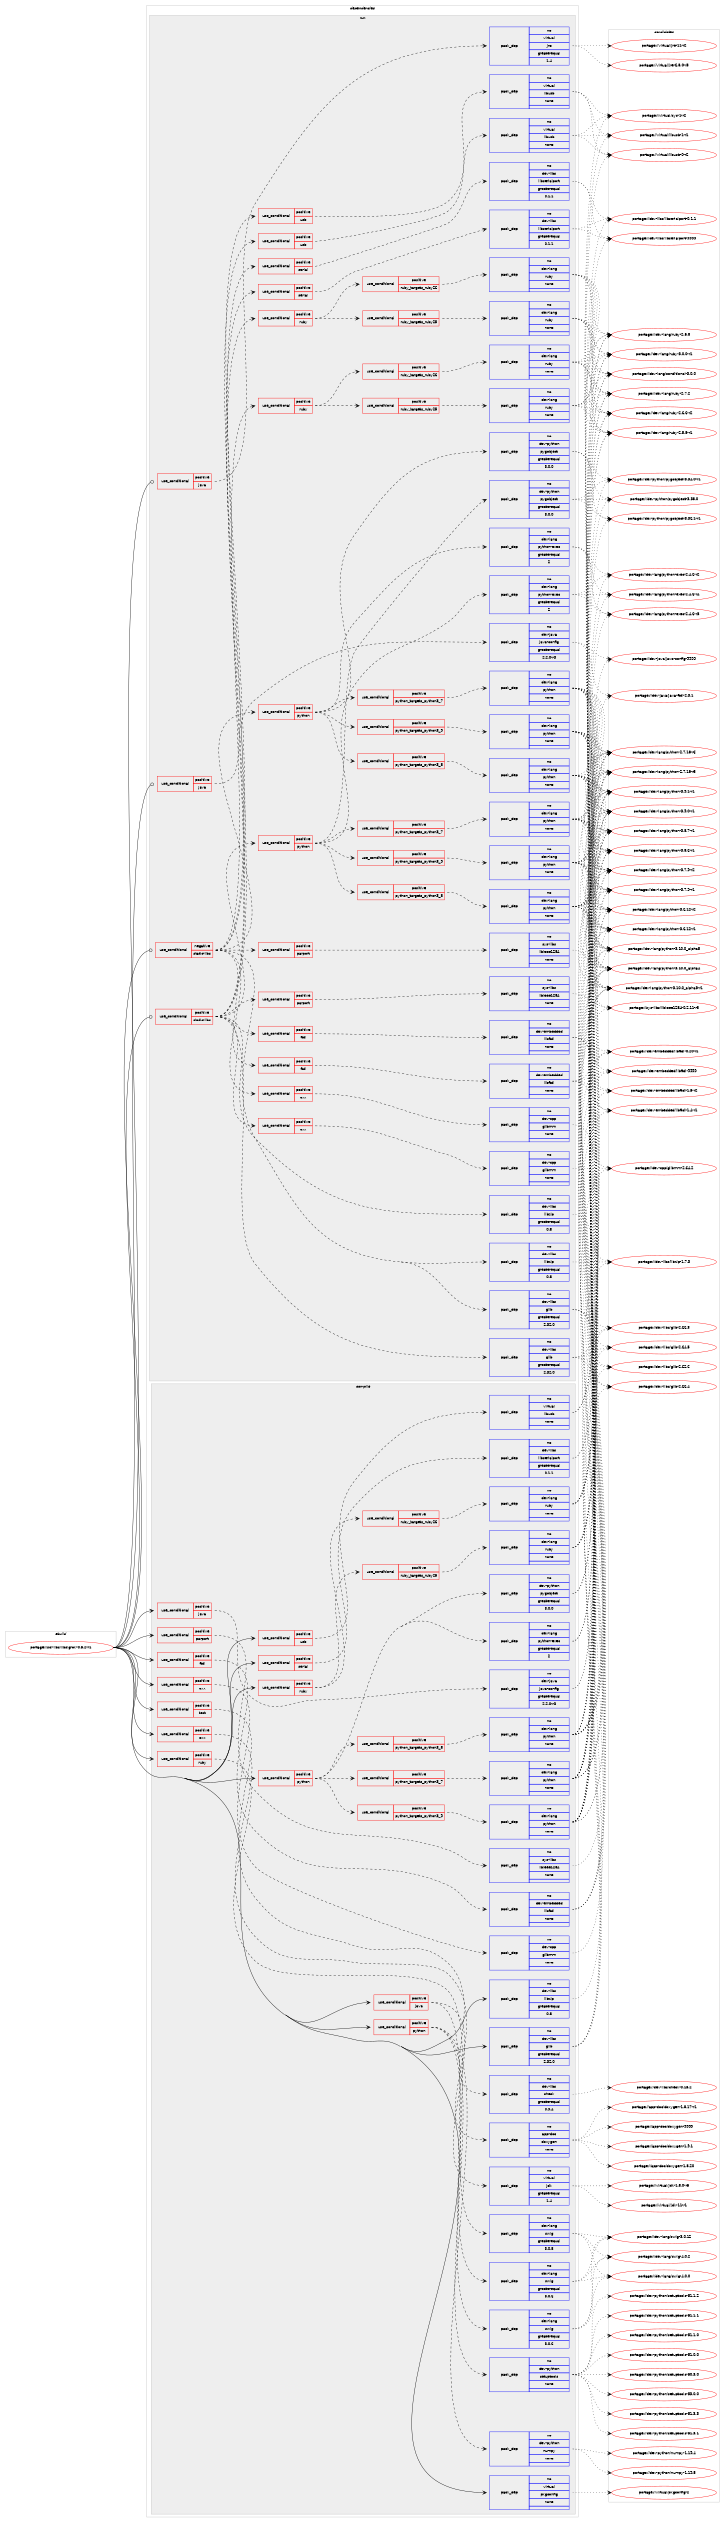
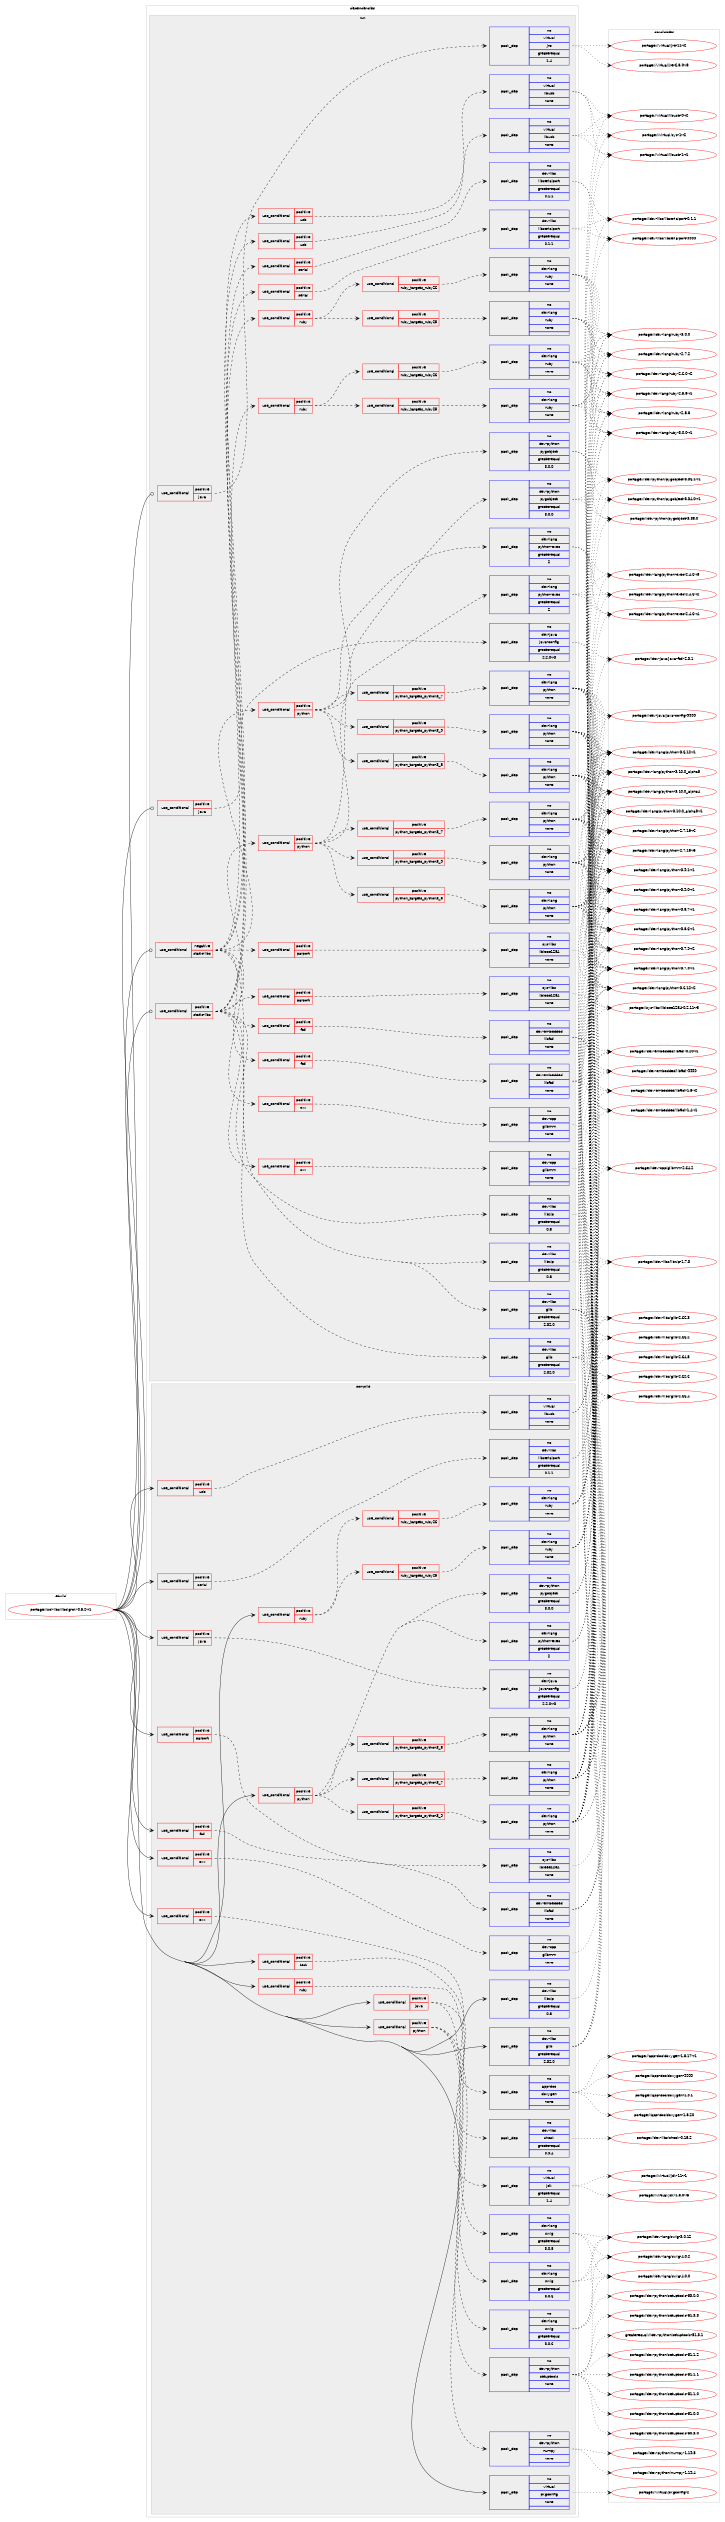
(664, 374) -> (664, 335)
none -> (664, 1338)
(664, 2434) -> (664, 2335)
